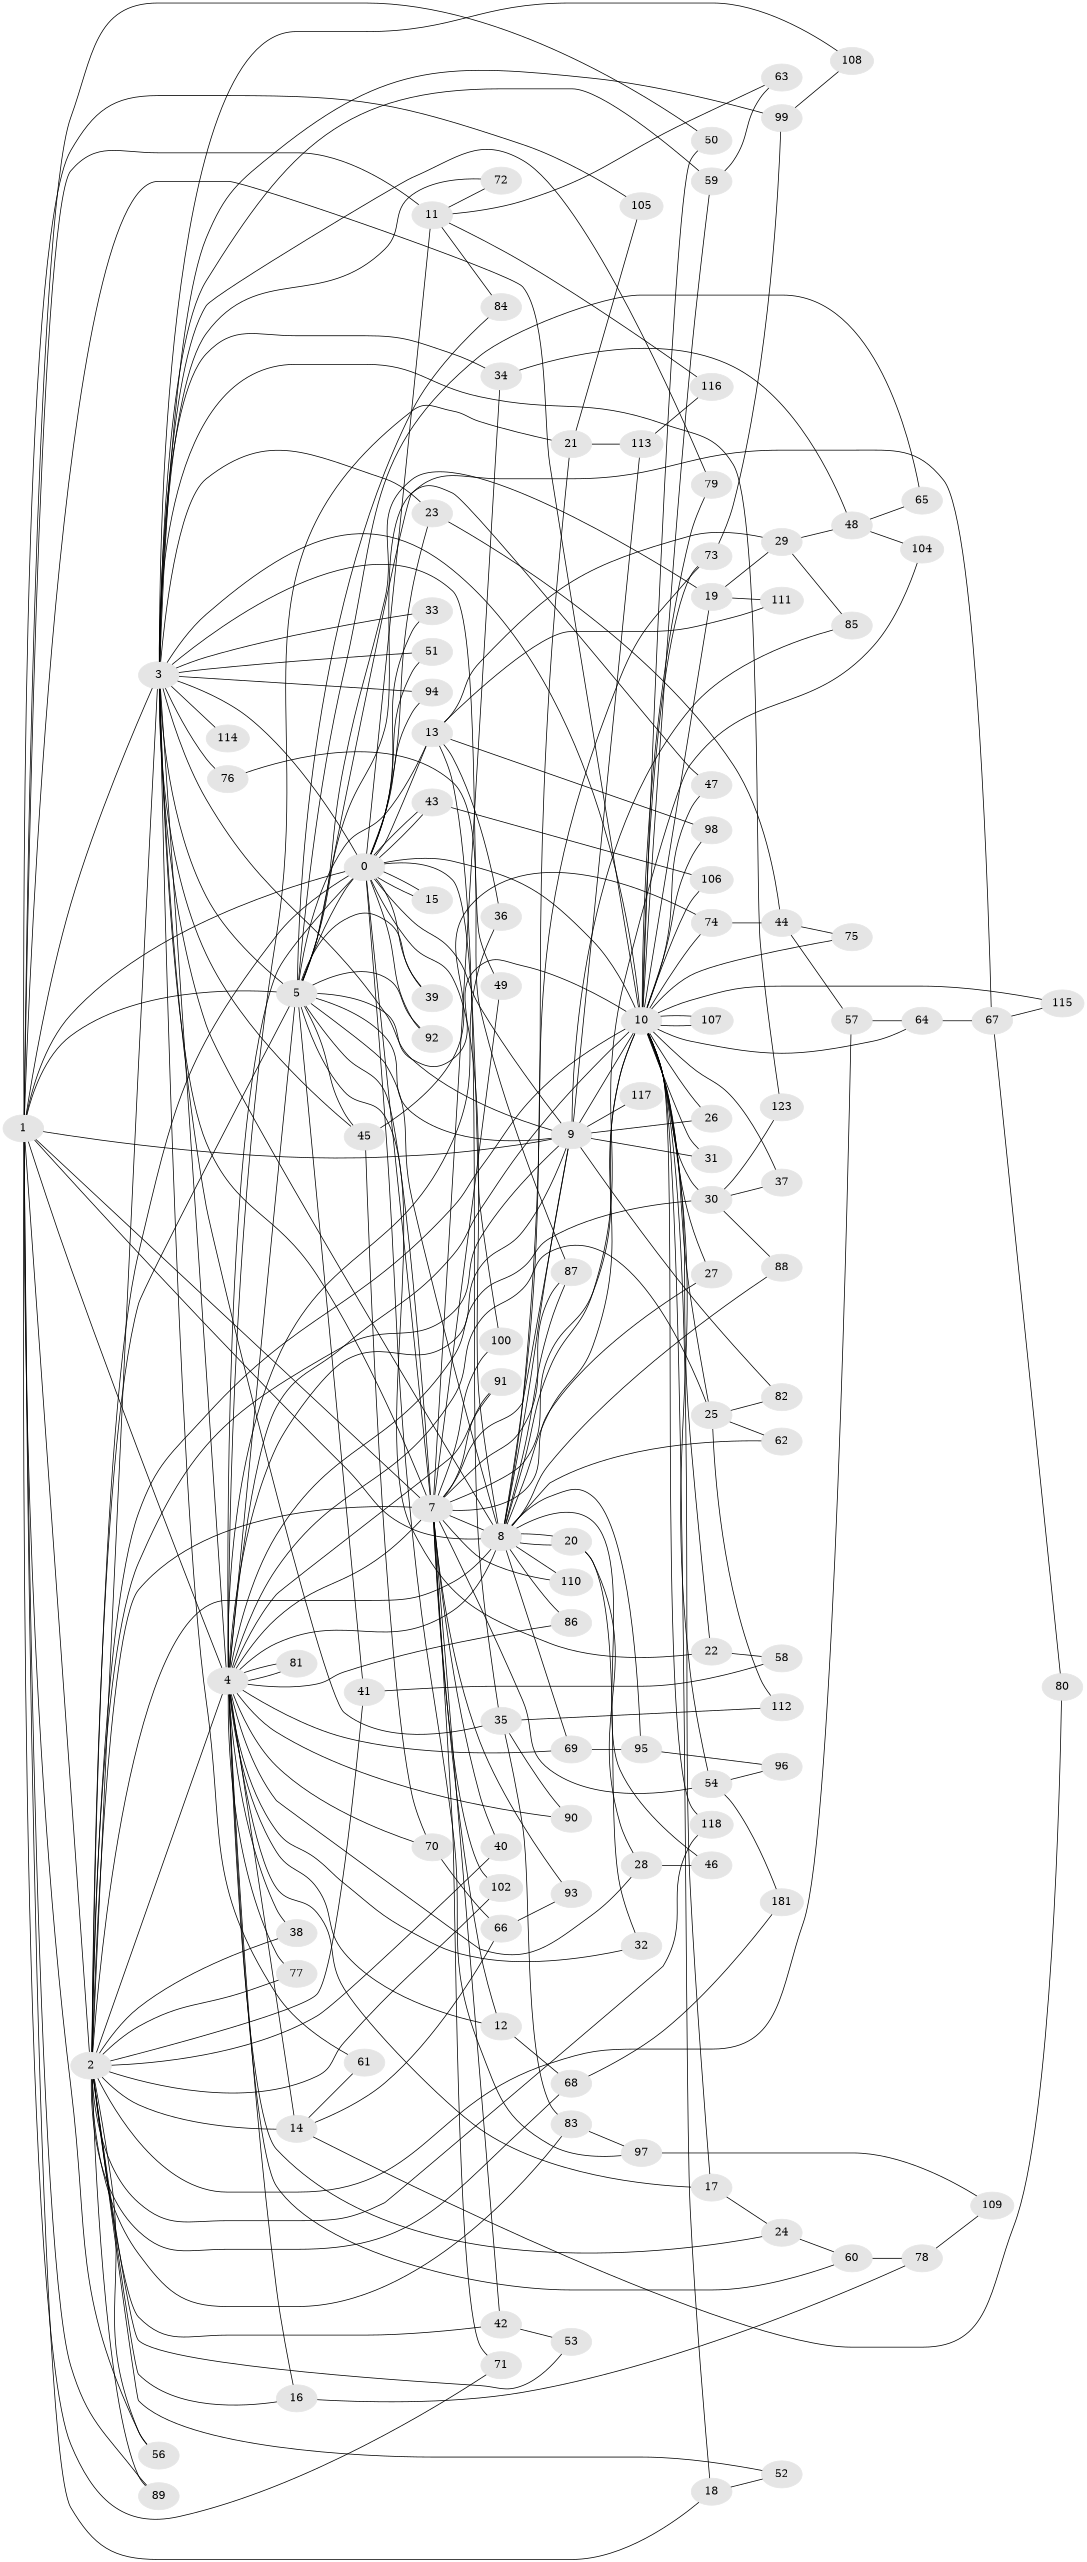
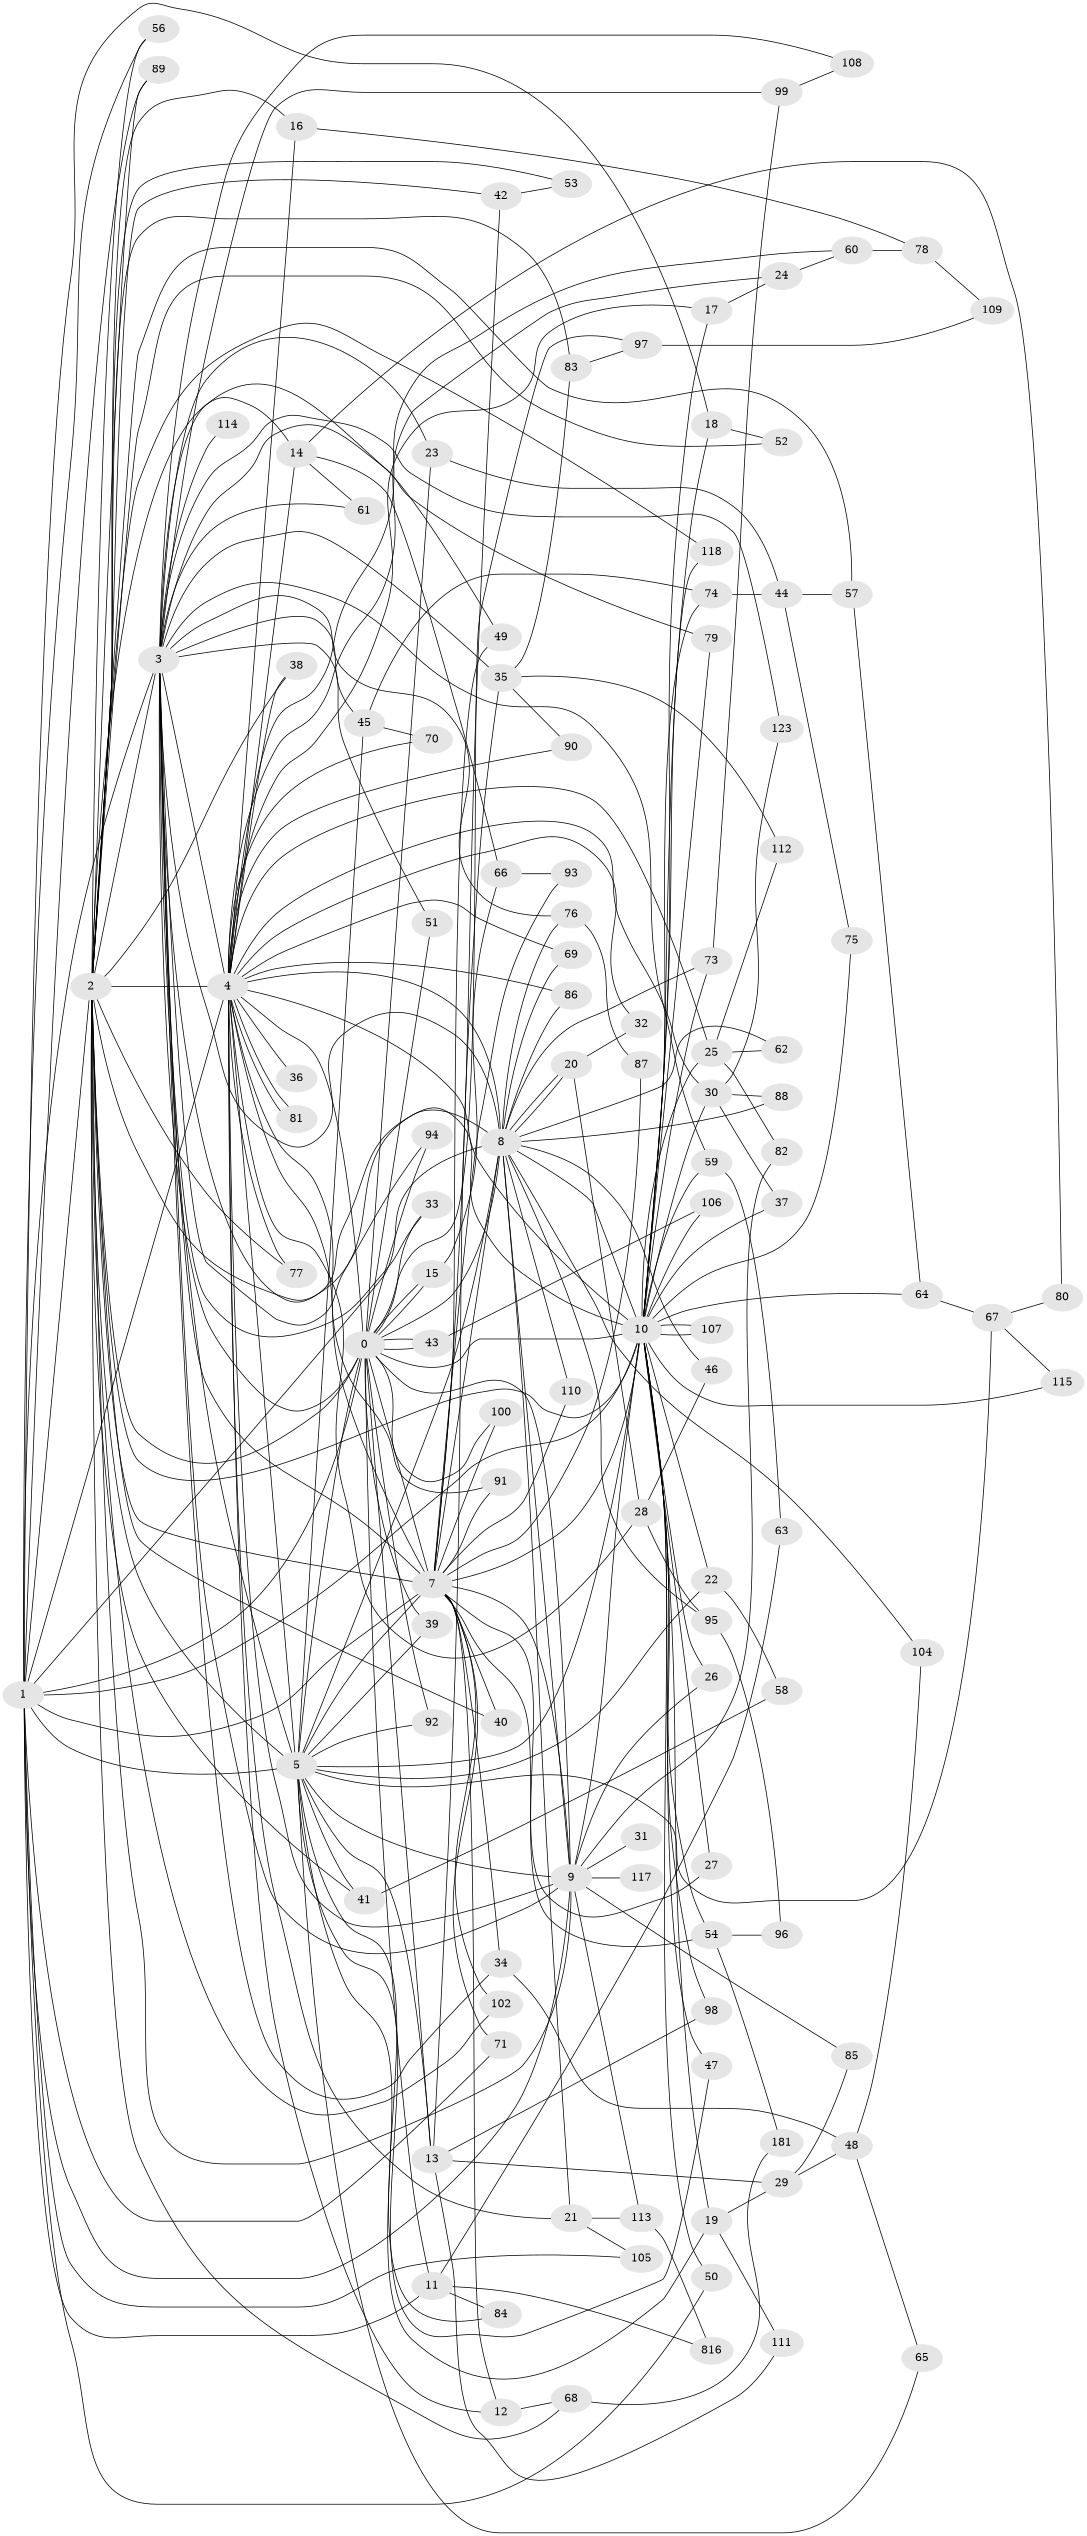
(501, 181) -> none
(712, 387) -> (712, 2351)
(480, 825) -> none
(675, 1105) -> none
(543, 1349) -> (518, 1023)
(604, 1749) -> (661, 1553)
(464, 1889) -> (475, 1086)
